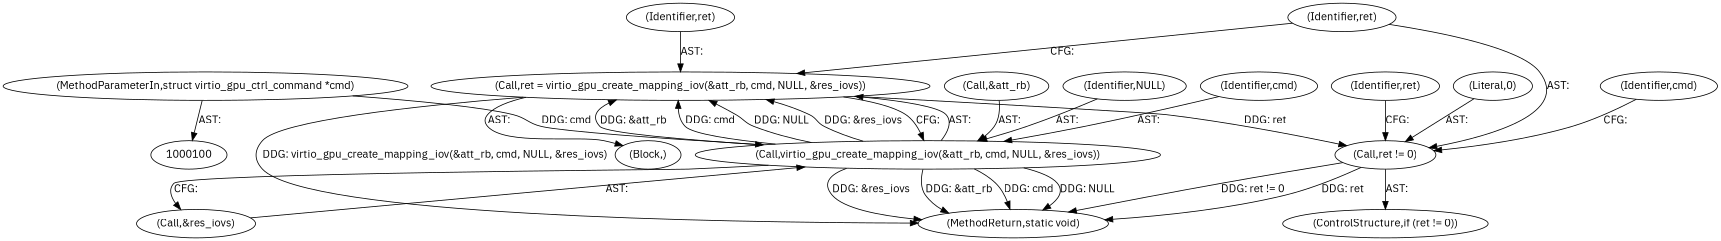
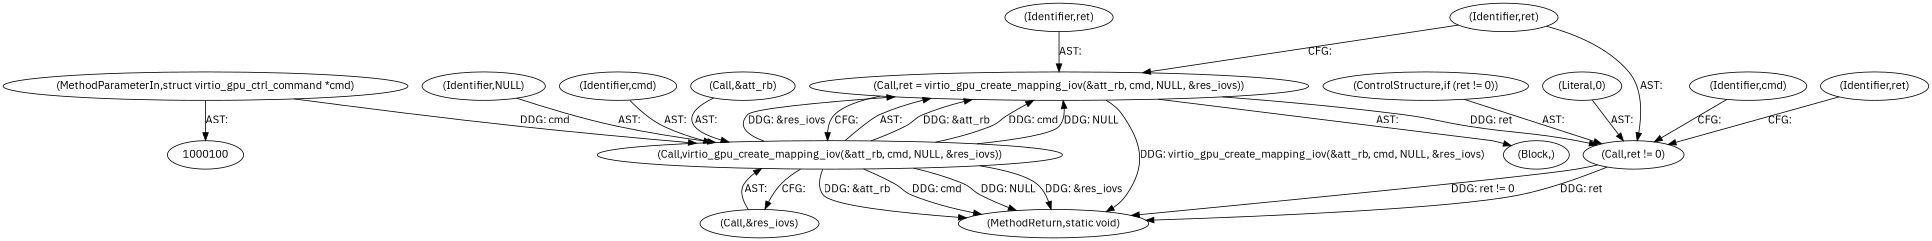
(1385, 185) -> (1529, 120)
